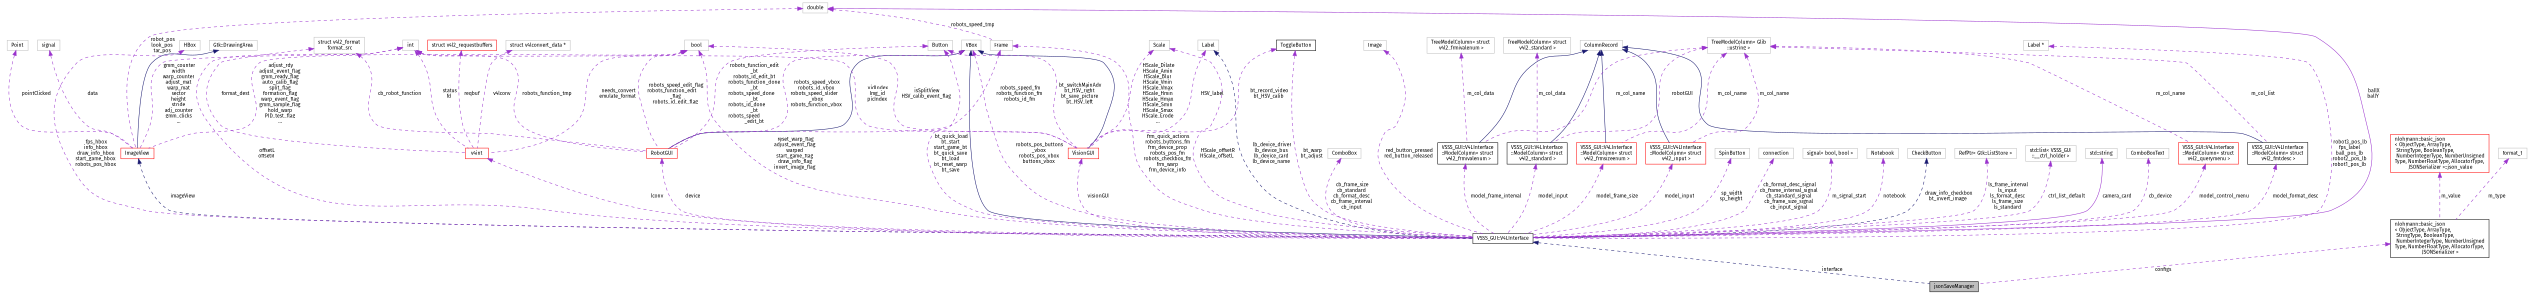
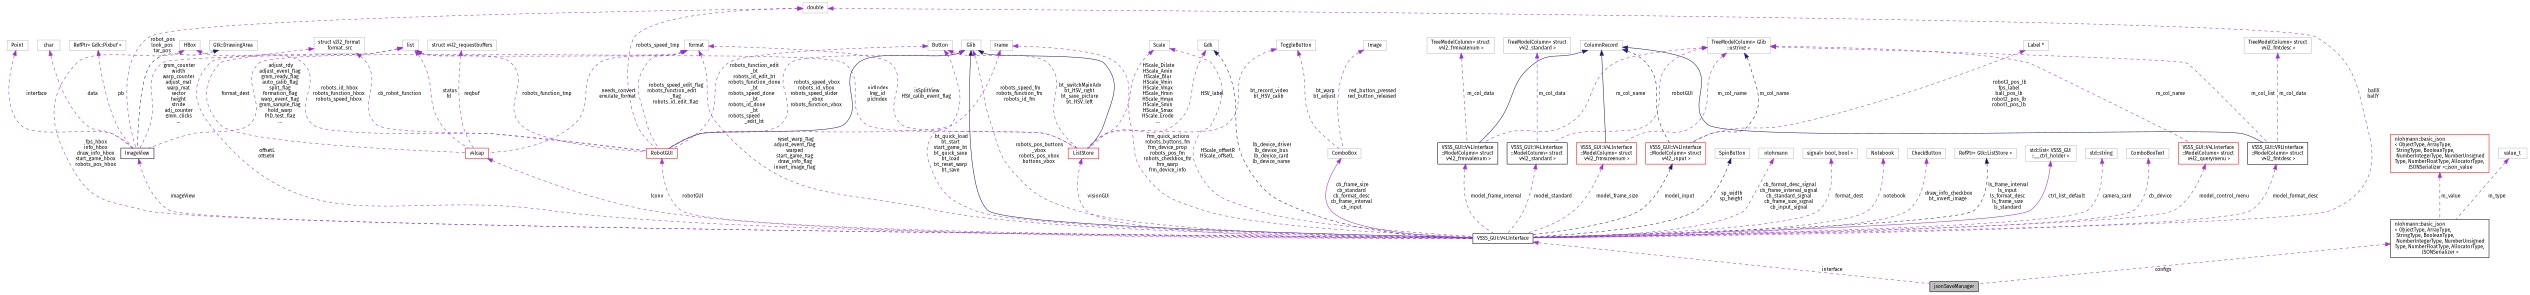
(914, 20) -> (655, 25)
(2079, 24) -> (2079, 24)
(49, 45) -> (49, 45)
none -> (98, 45)
(339, 45) -> (339, 45)
(411, 45) -> (411, 45)
(462, 45) -> (462, 45)
(538, 45) -> none
(697, 45) -> (697, 45)
(971, 45) -> (971, 45)
(1208, 45) -> (1208, 45)
(1296, 45) -> (1296, 45)
none -> (2278, 45)
(147, 73) -> (147, 73)
(1656, 89) -> (1656, 89)
(36, 94) -> (36, 94)
(1580, 103) -> none
(1752, 121) -> (1752, 121)
none -> (395, 133)
(137, 153) -> (137, 153)
(477, 153) -> (477, 153)
(1083, 153) -> (1083, 153)
(1776, 153) -> (1776, 153)
(2278, 153) -> (2278, 153)
(2513, 153) -> (2513, 153)
(1380, 166) -> (1338, 97)
(692, 196) -> (692, 196)
(1552, 196) -> (1552, 196)
(1849, 196) -> (1849, 196)
(1319, 207) -> (1307, 108)
(1330, 209) -> (1350, 222)
(1613, 221) -> (1613, 221)
(1902, 221) -> (1902, 221)
(1903, 224) -> (1903, 224)
(1645, 226) -> (1645, 226)
(793, 230) -> (793, 230)
(1836, 230) -> (1836, 230)
(2132, 230) -> (1858, 108)
(1748, 232) -> (1748, 232)
(1734, 263) -> (1734, 263)
